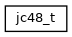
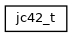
(36, 19) -> (36, 19)
